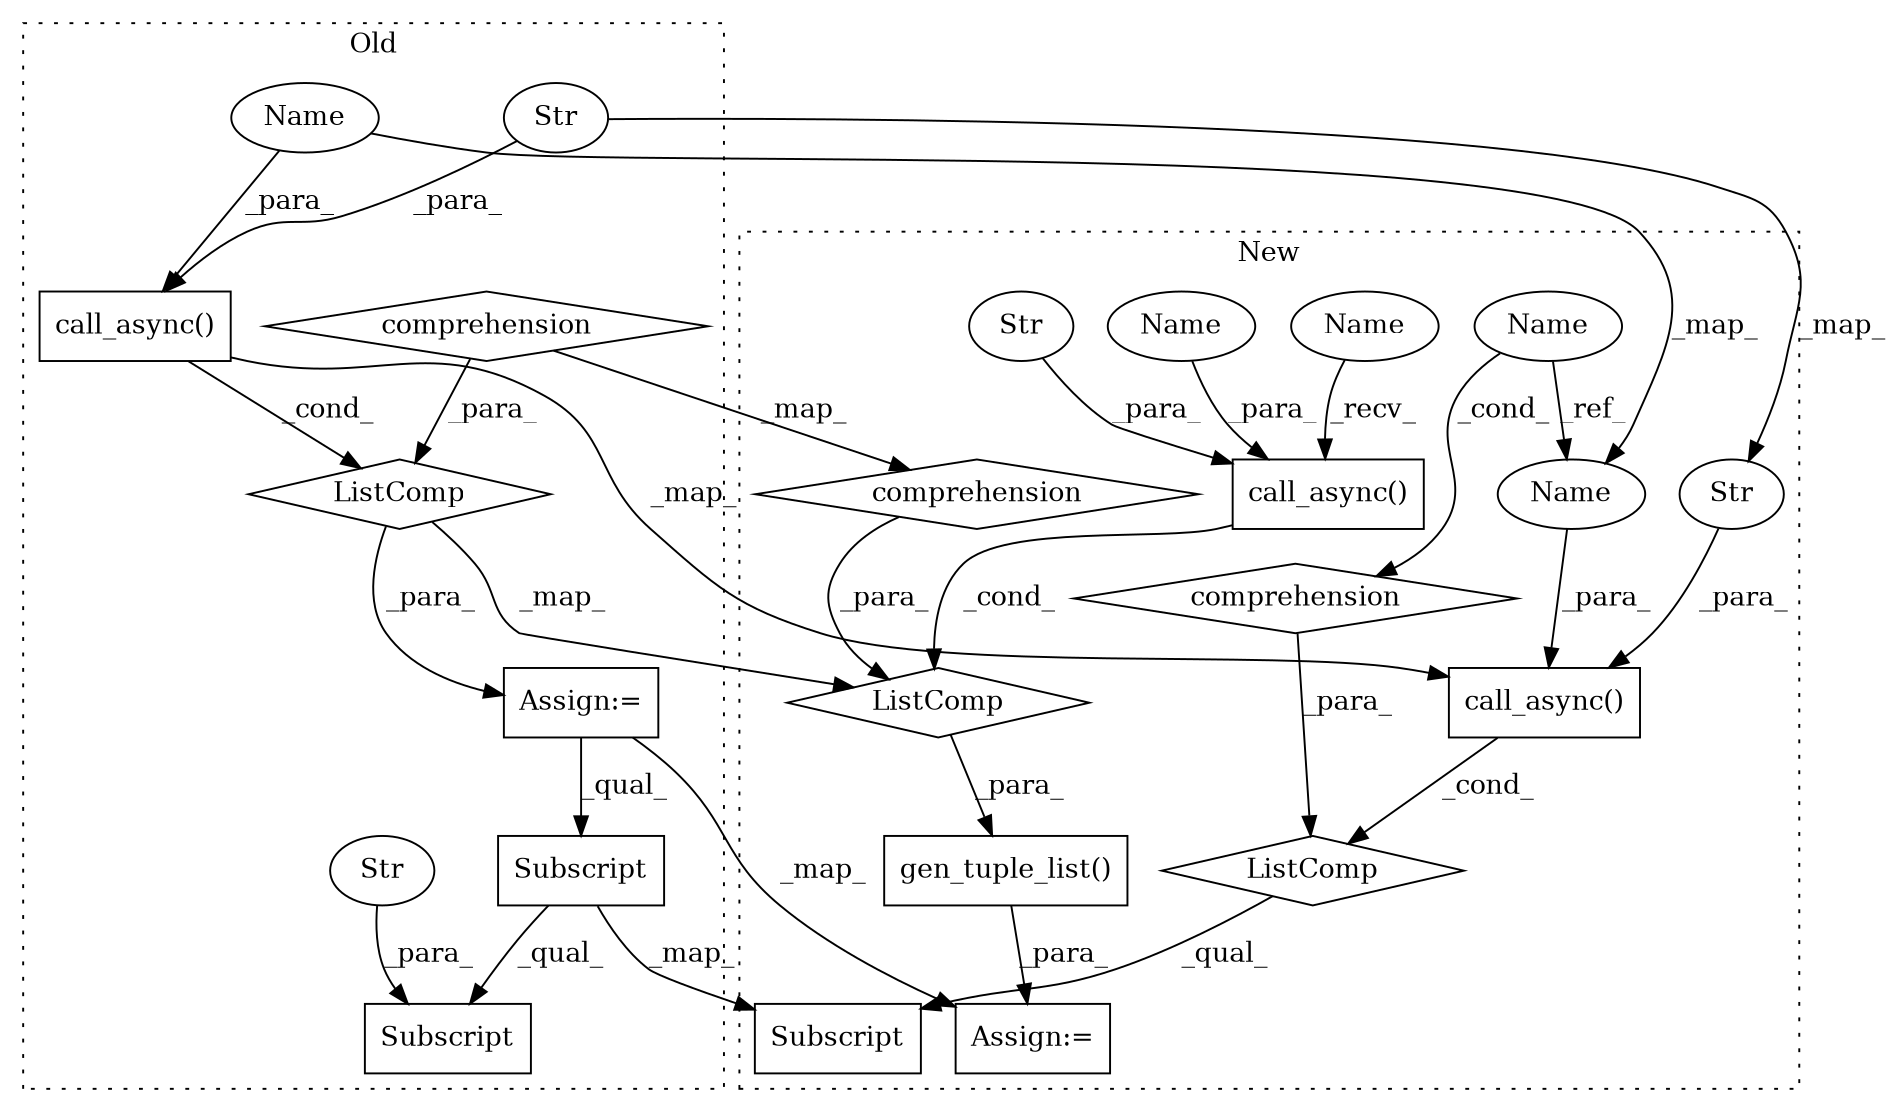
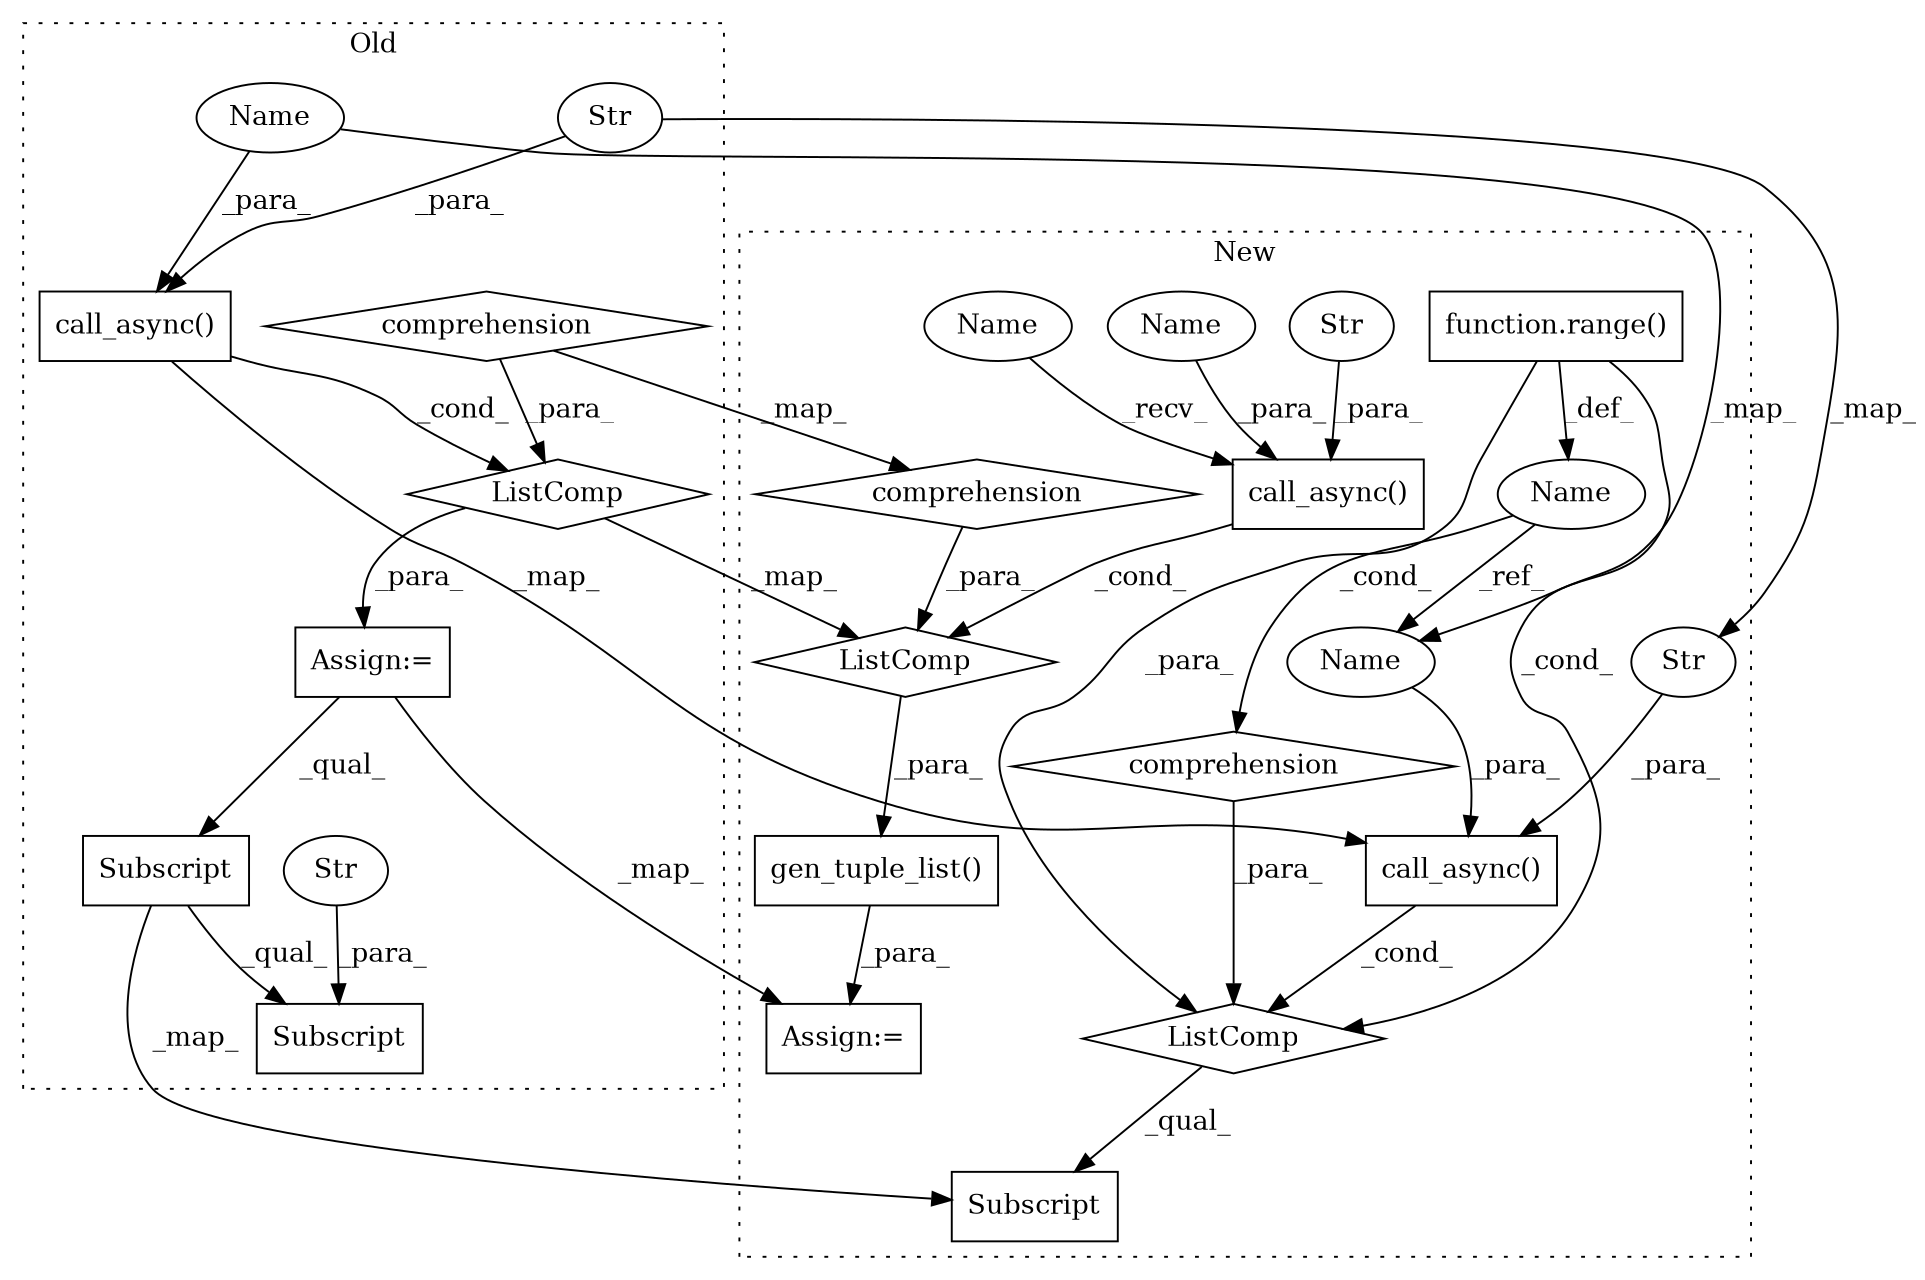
none -> (1556, 326)
